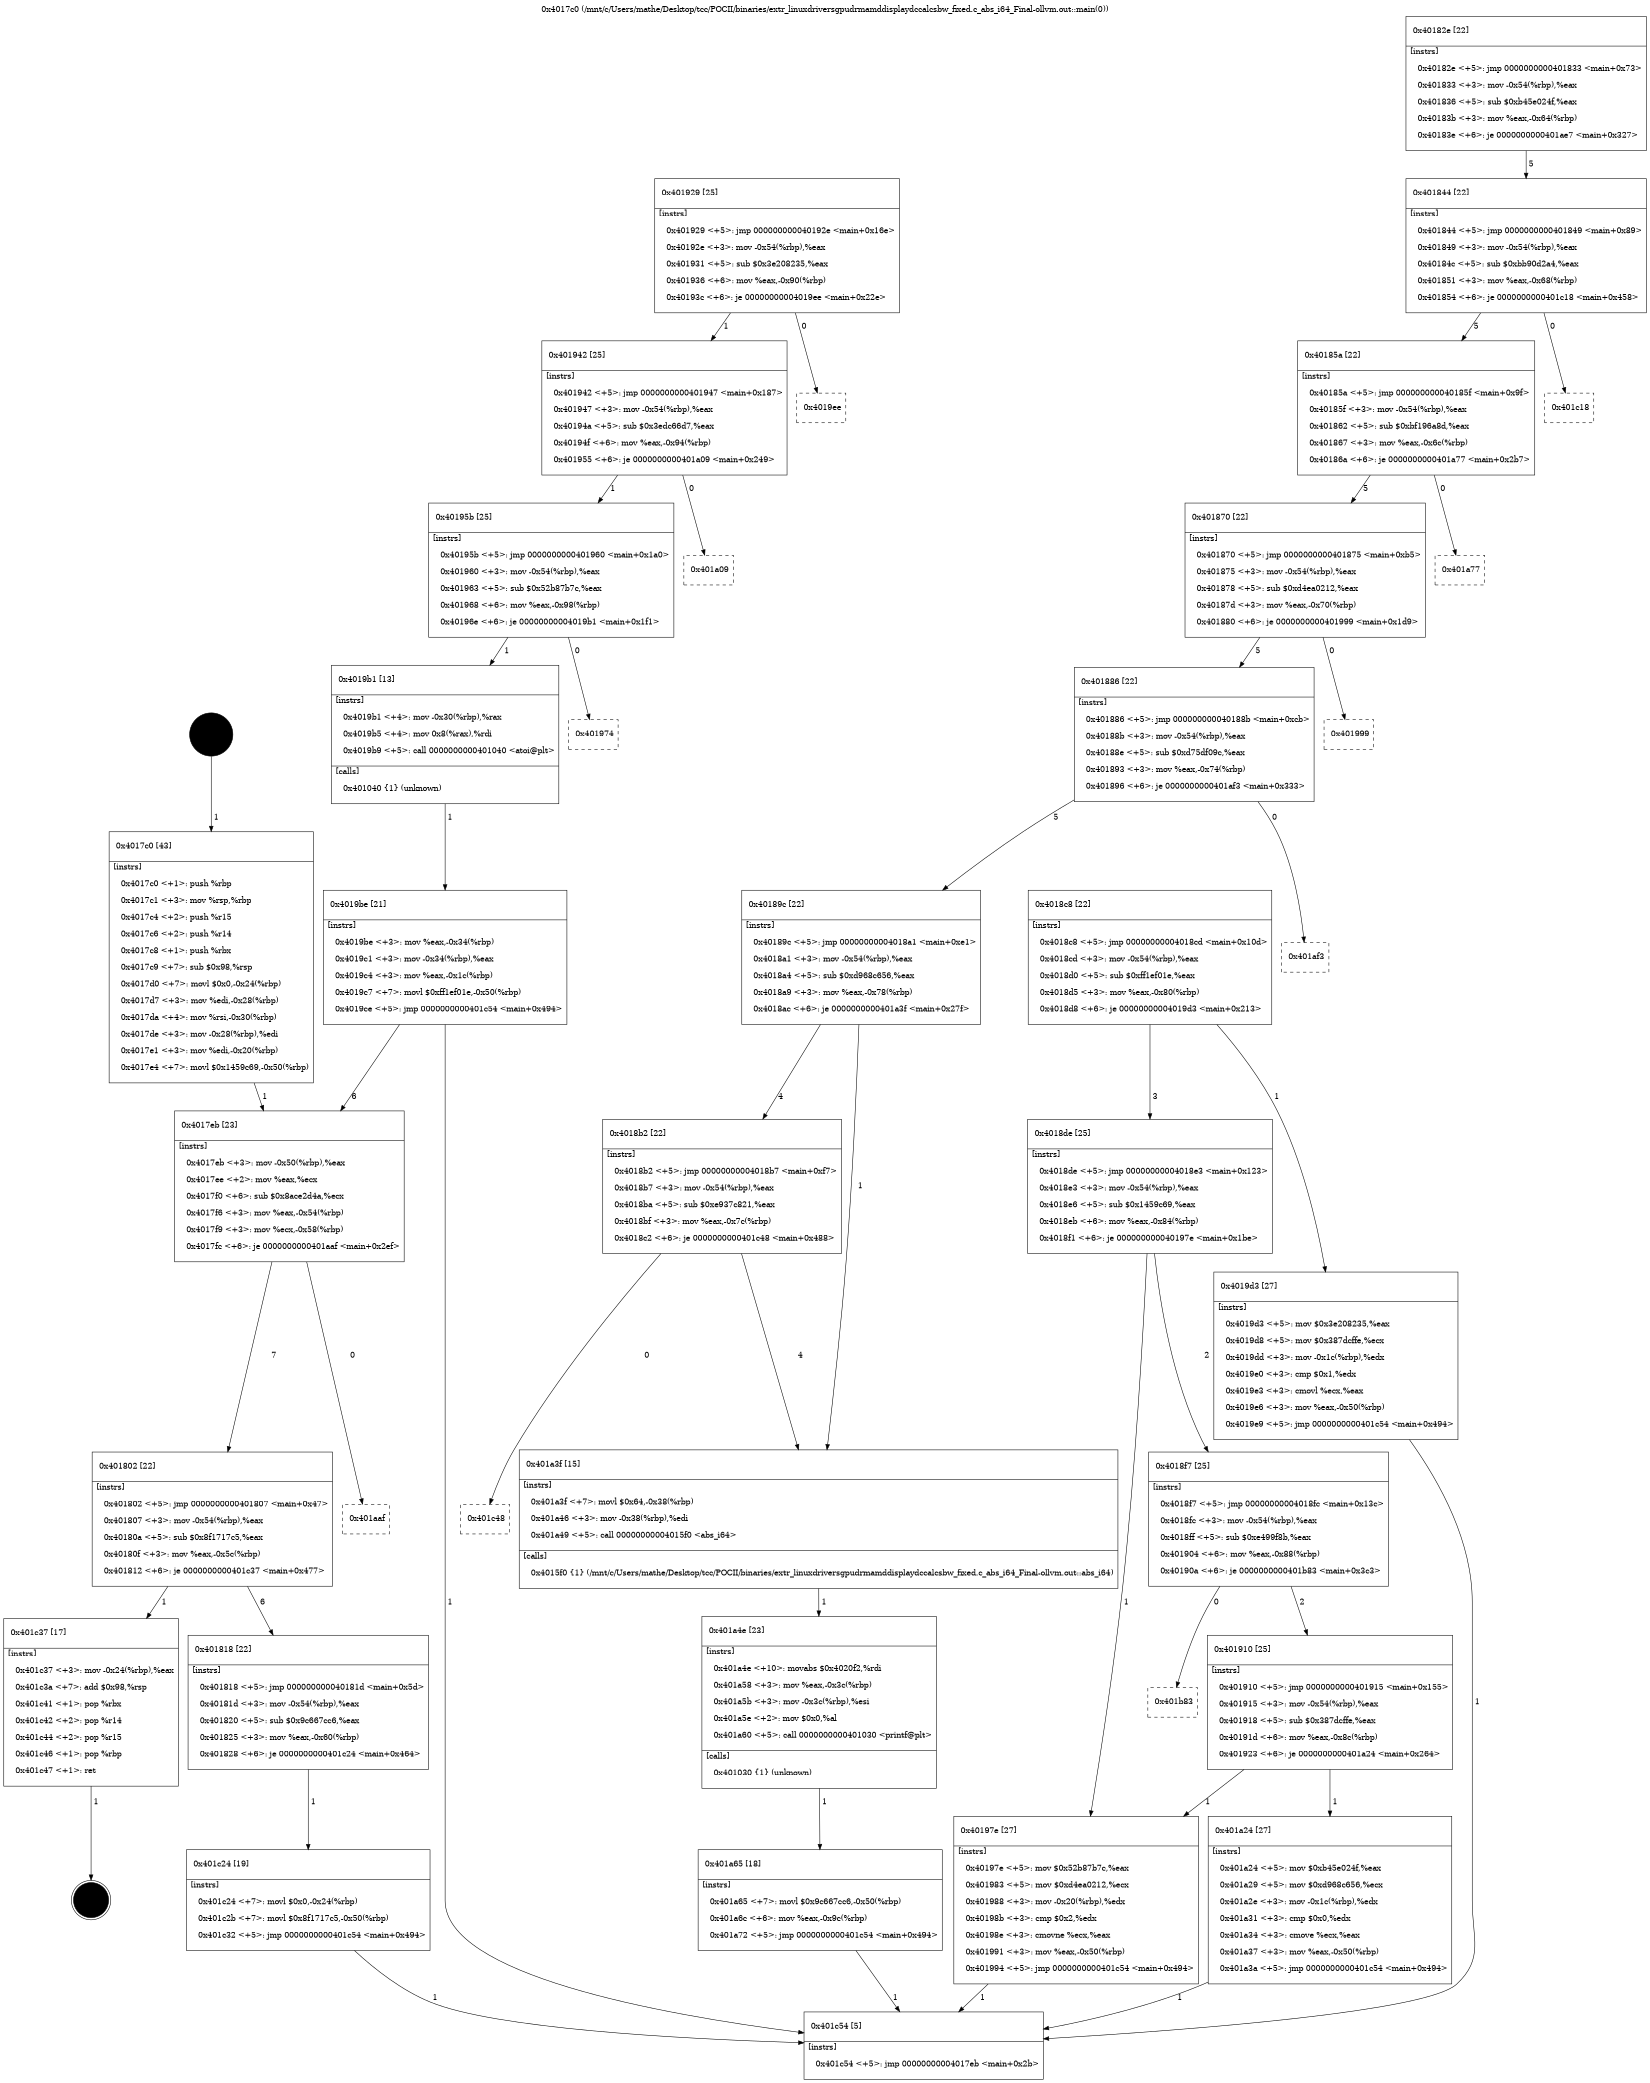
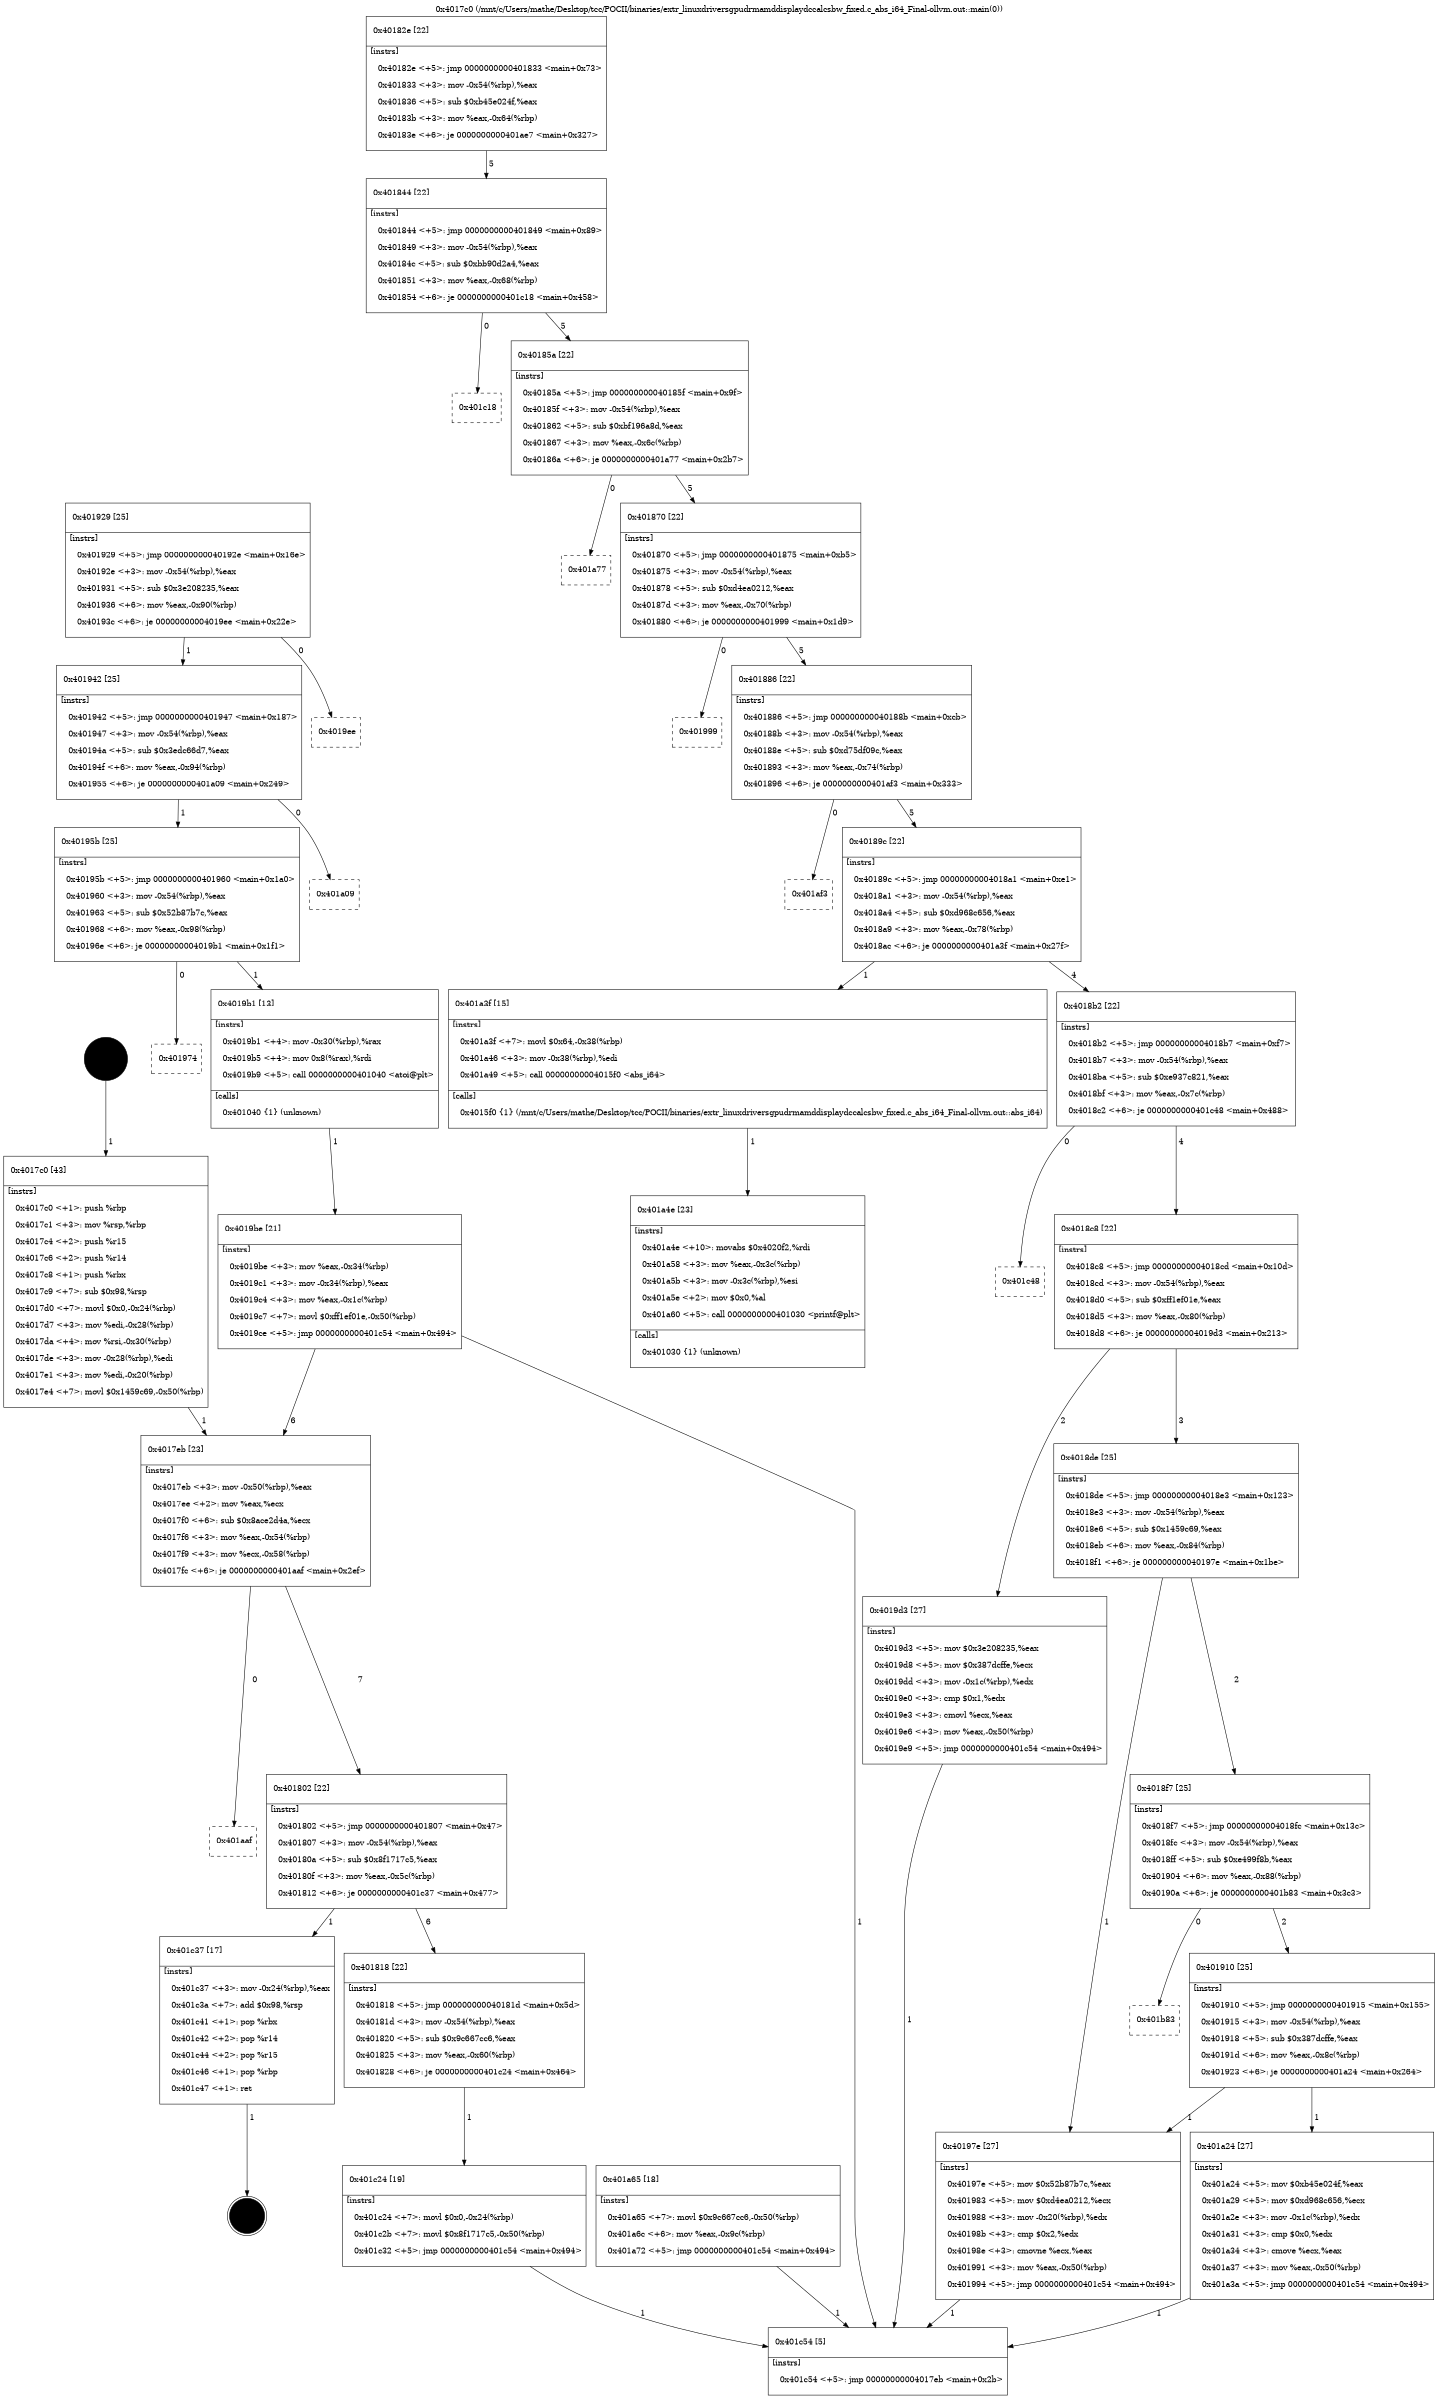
(1276, 1097) -> (1062, 1421)
(769, 1349) -> (1176, 1168)
(820, 1816) -> none
